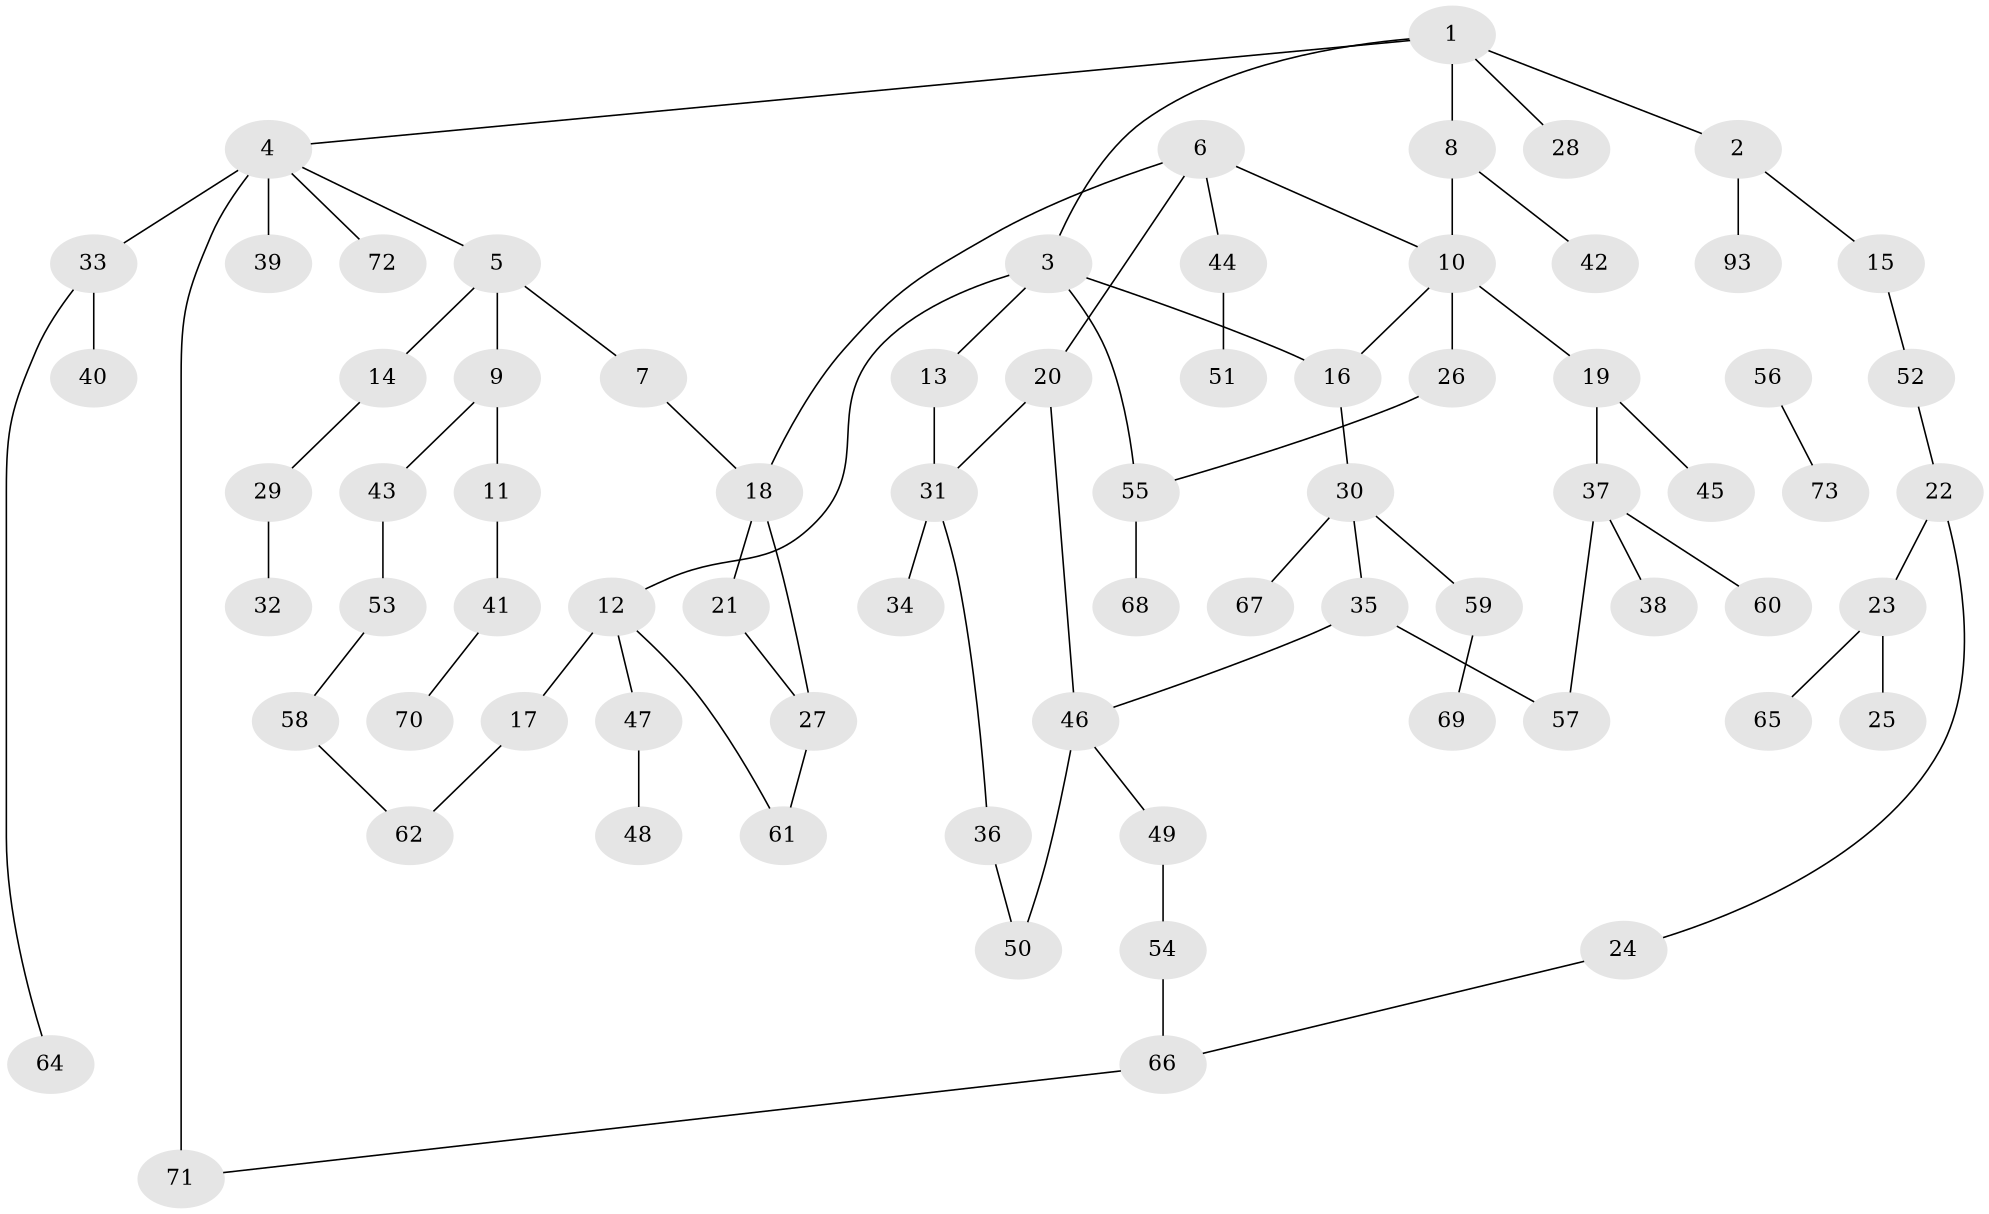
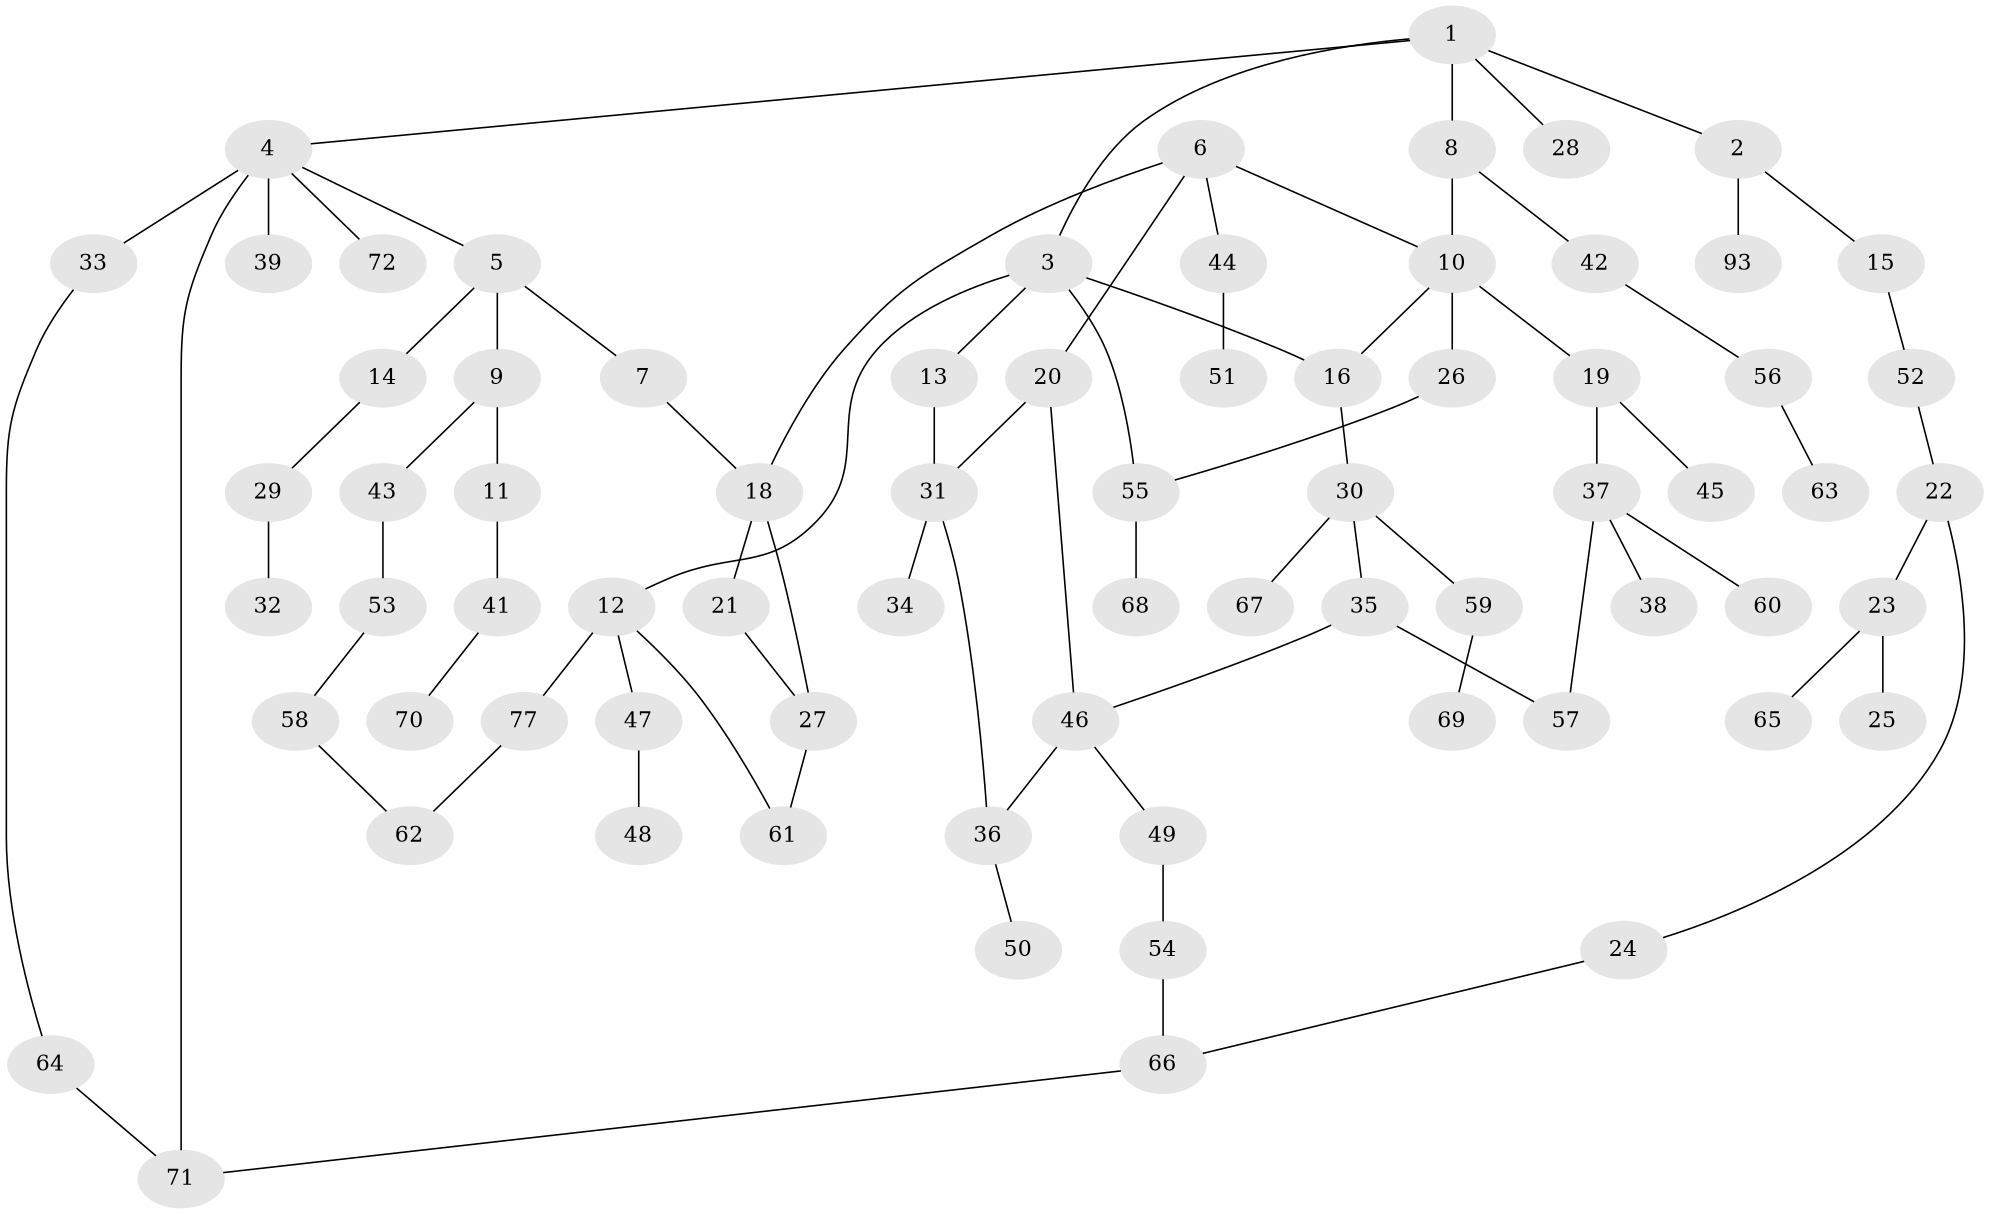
none -> (1682, 321)
(94, 378) -> none
(1826, 493) -> (1826, 493)
(524, 721) -> (524, 721)
(1052, 837) -> (1032, 779)
none -> (116, 1122)
